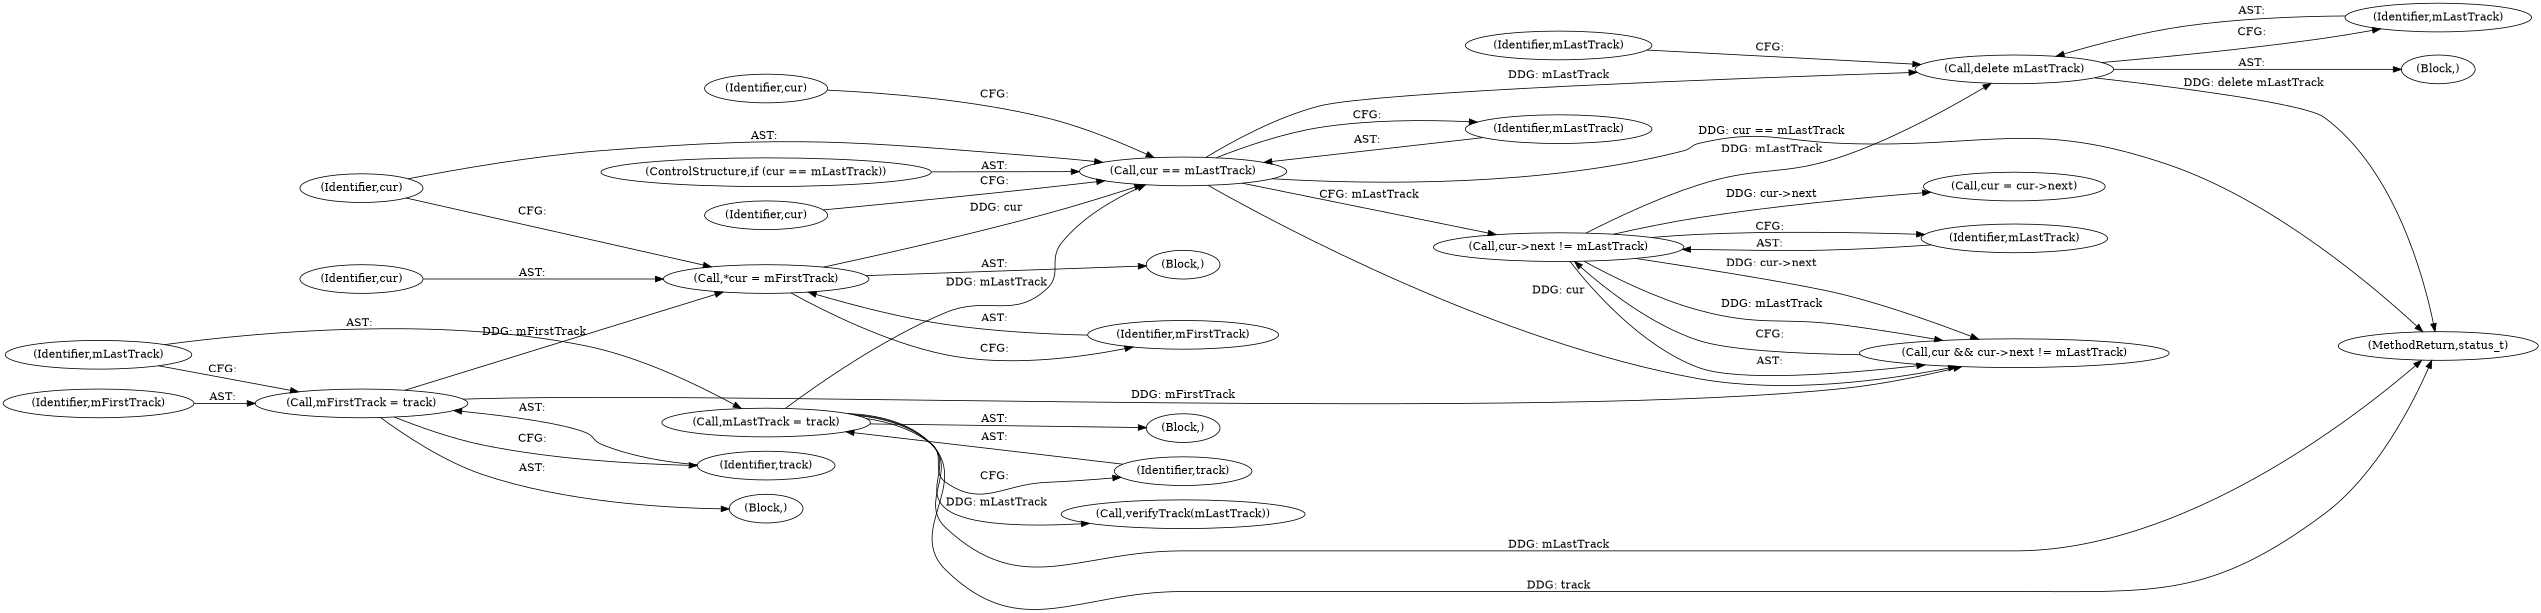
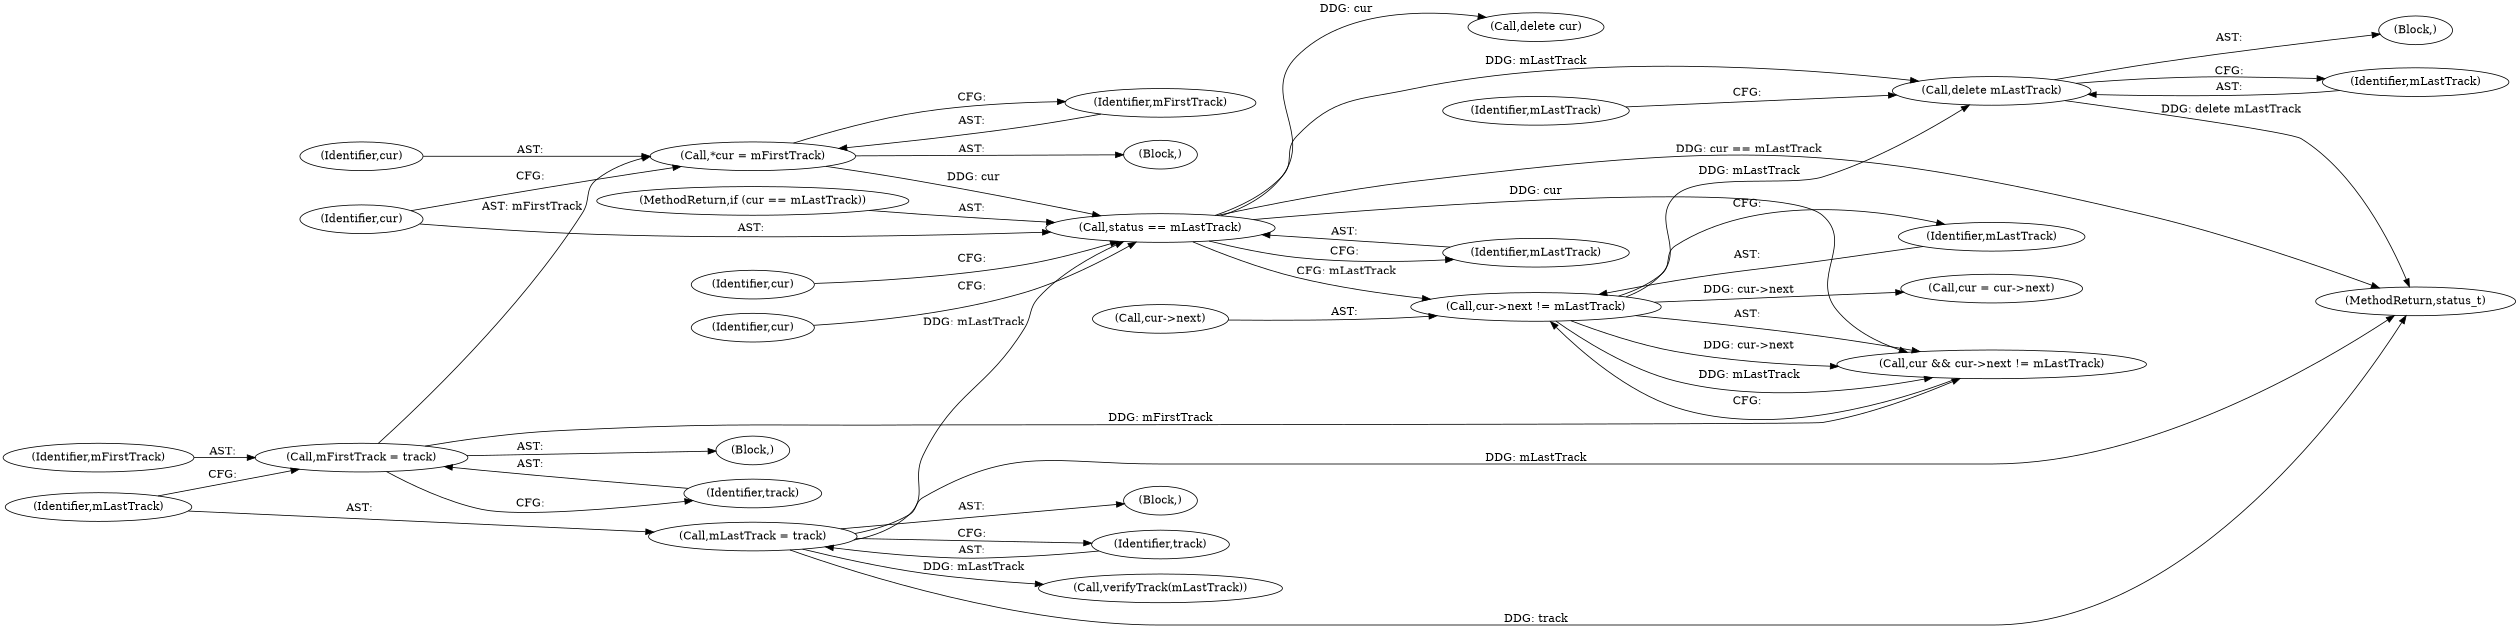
none -> (1536, 27)
(1183, 171) -> (1161, 228)
(766, 172) -> (753, 201)
none -> (1161, 319)
(534, 332) -> (532, 207)
